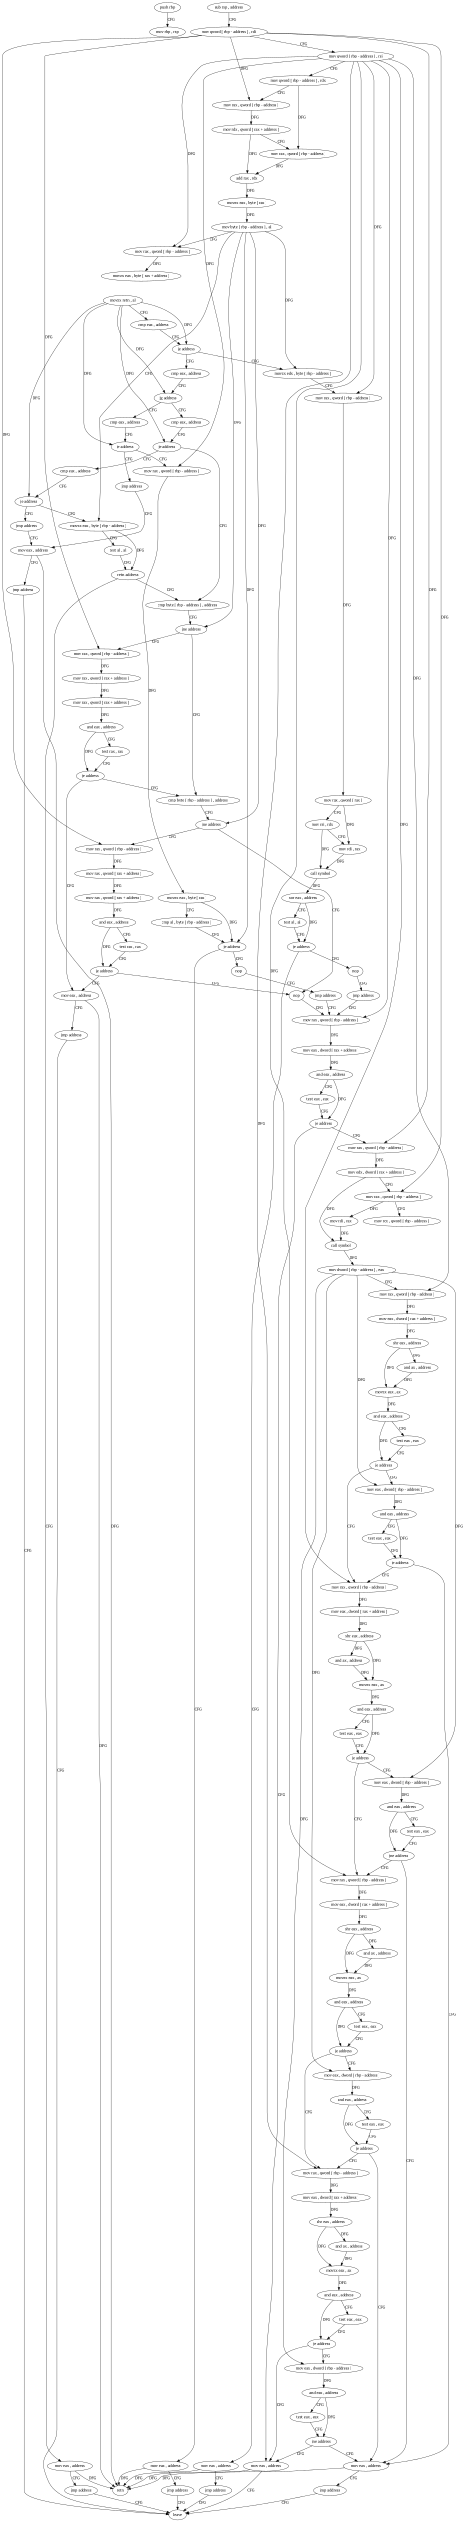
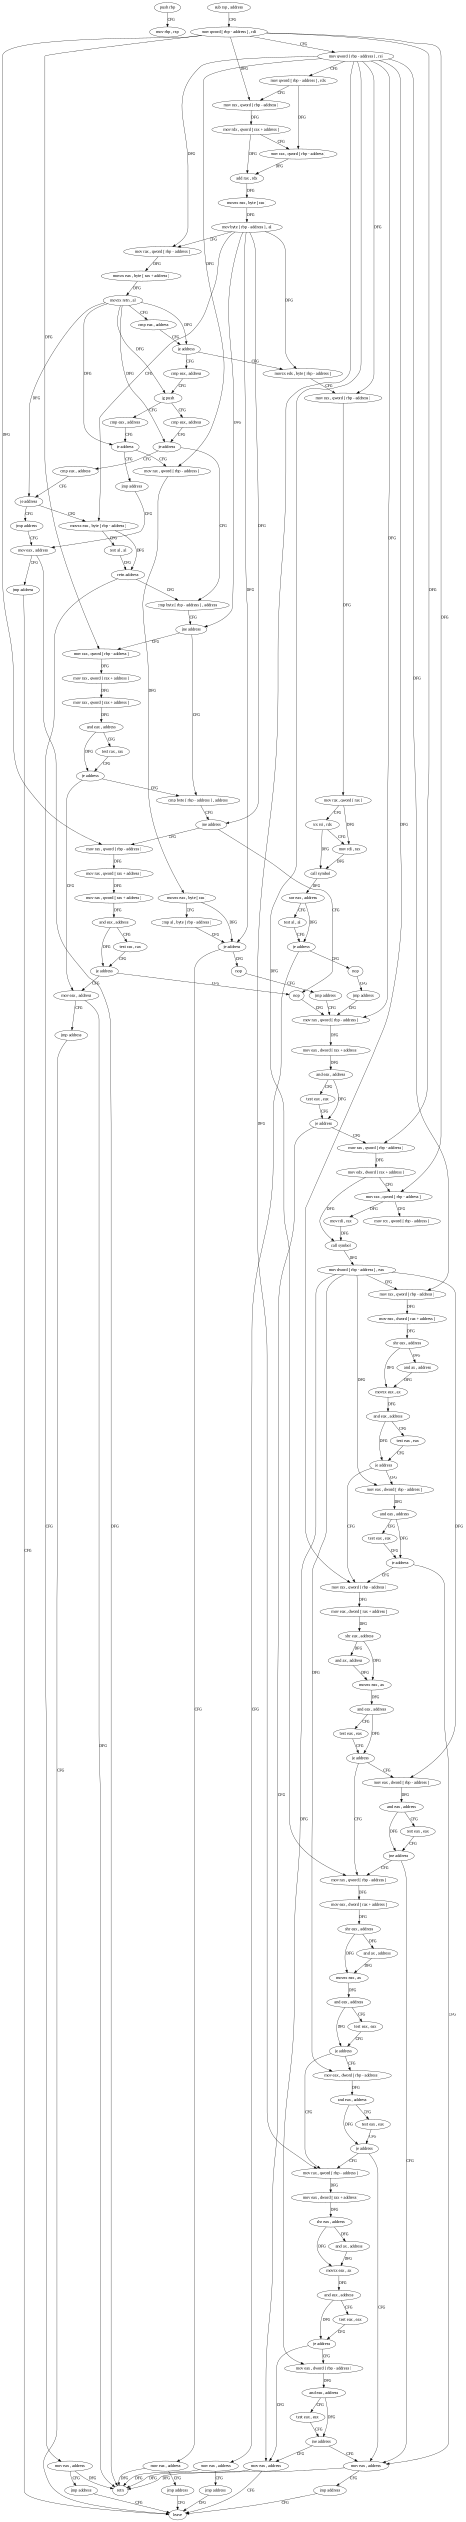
none -> (133, 287)
(168, 398) -> (168, 398)
(322, 825) -> (322, 825)
